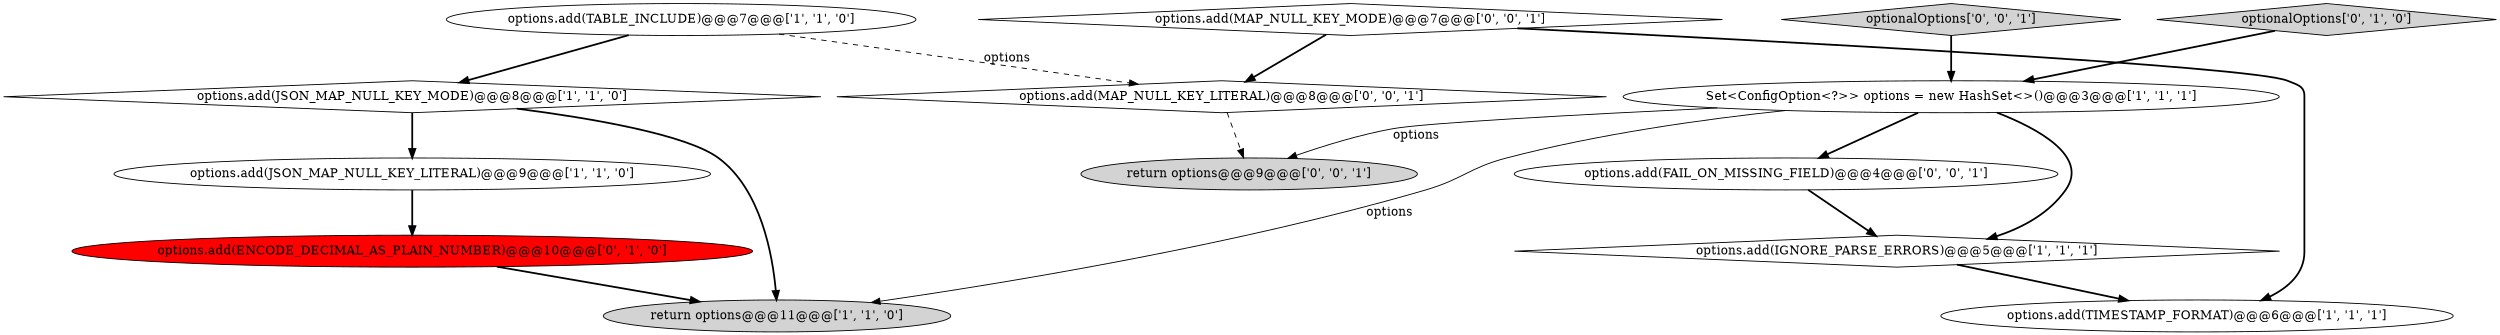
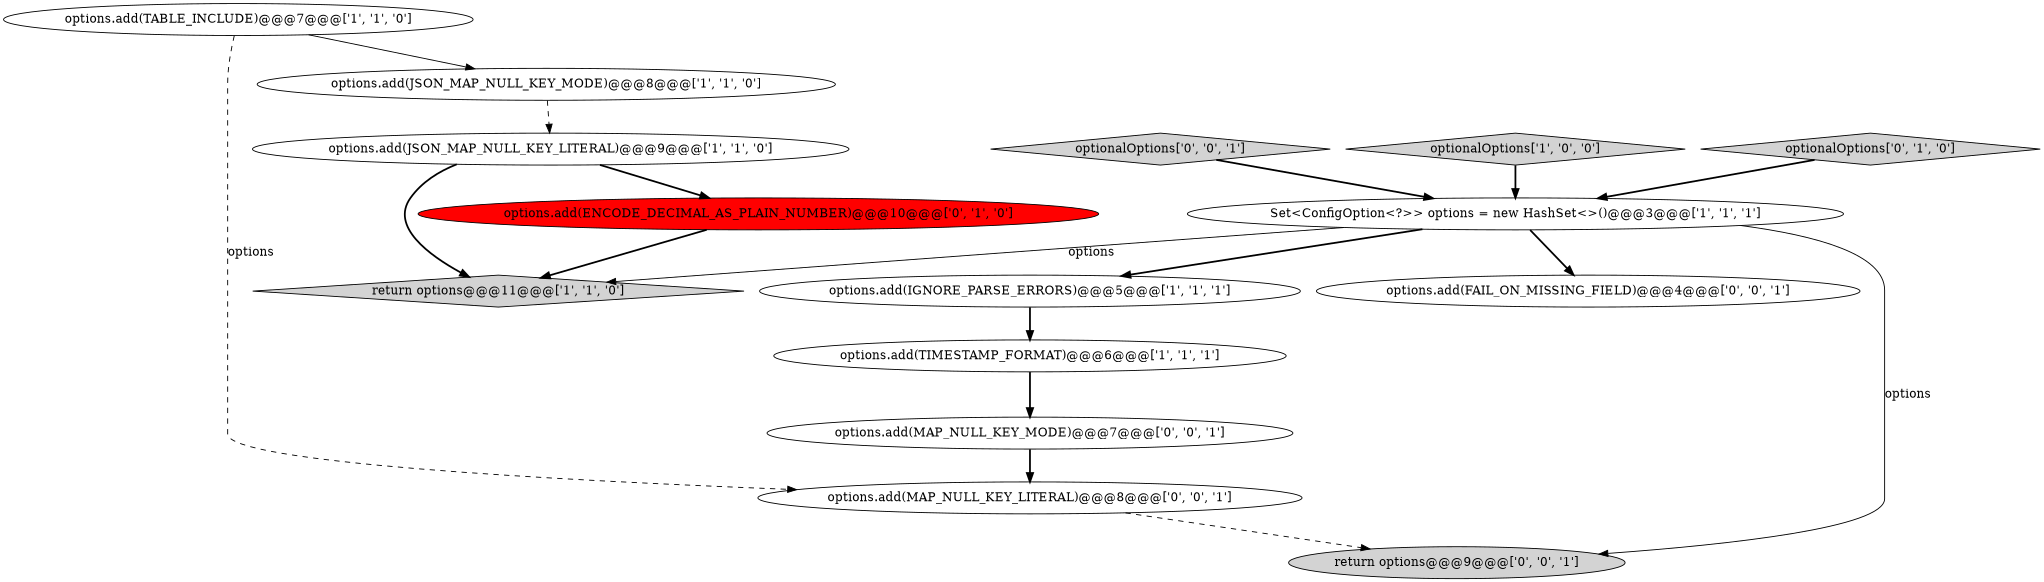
(1350, 20) -> (1030, 433)
(2023, 56) -> (1030, 390)
(548, 58) -> (387, 51)
(412, 97) -> (546, 84)
(1222, 97) -> (1030, 498)
(412, 131) -> (548, 112)
(692, 145) -> (405, 219)
none -> (1515, 149)
(1838, 210) -> none
(1897, 251) -> (1030, 291)
(777, 316) -> (498, 291)
